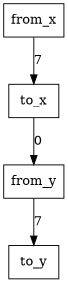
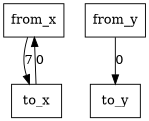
(34, 137) -> (35, 65)
(38, 222) -> (120, 61)
